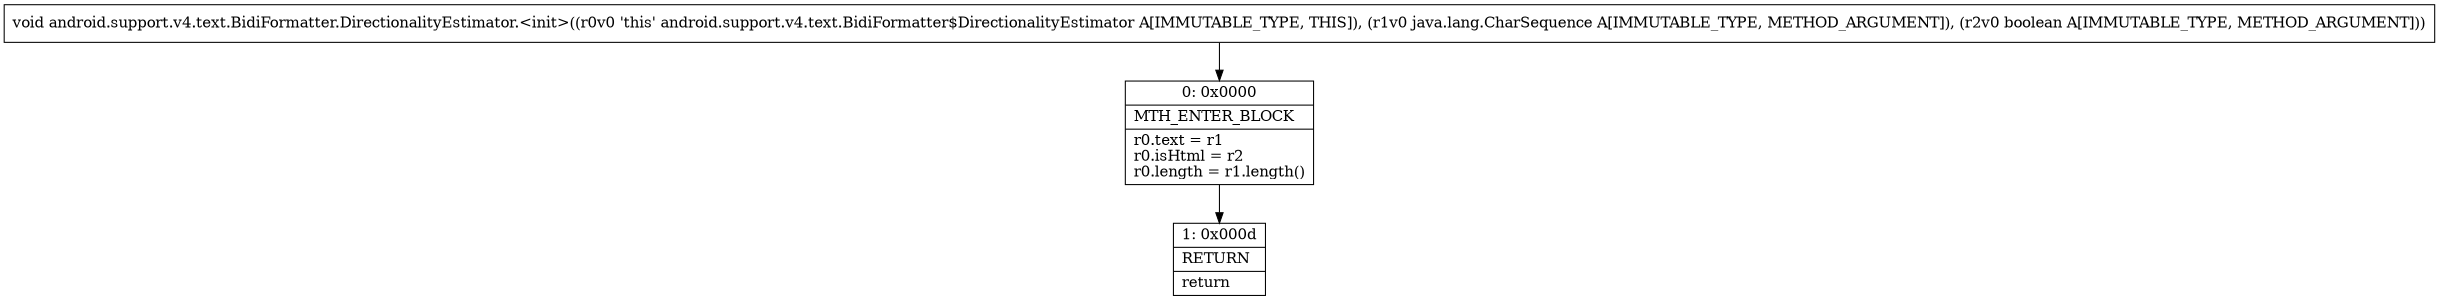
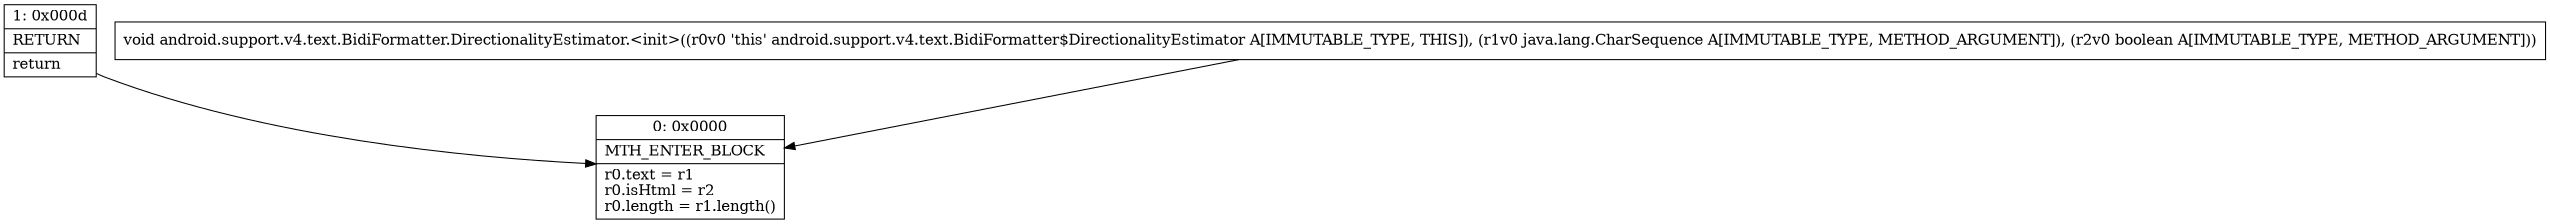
(1219, 199) -> (337, 137)
